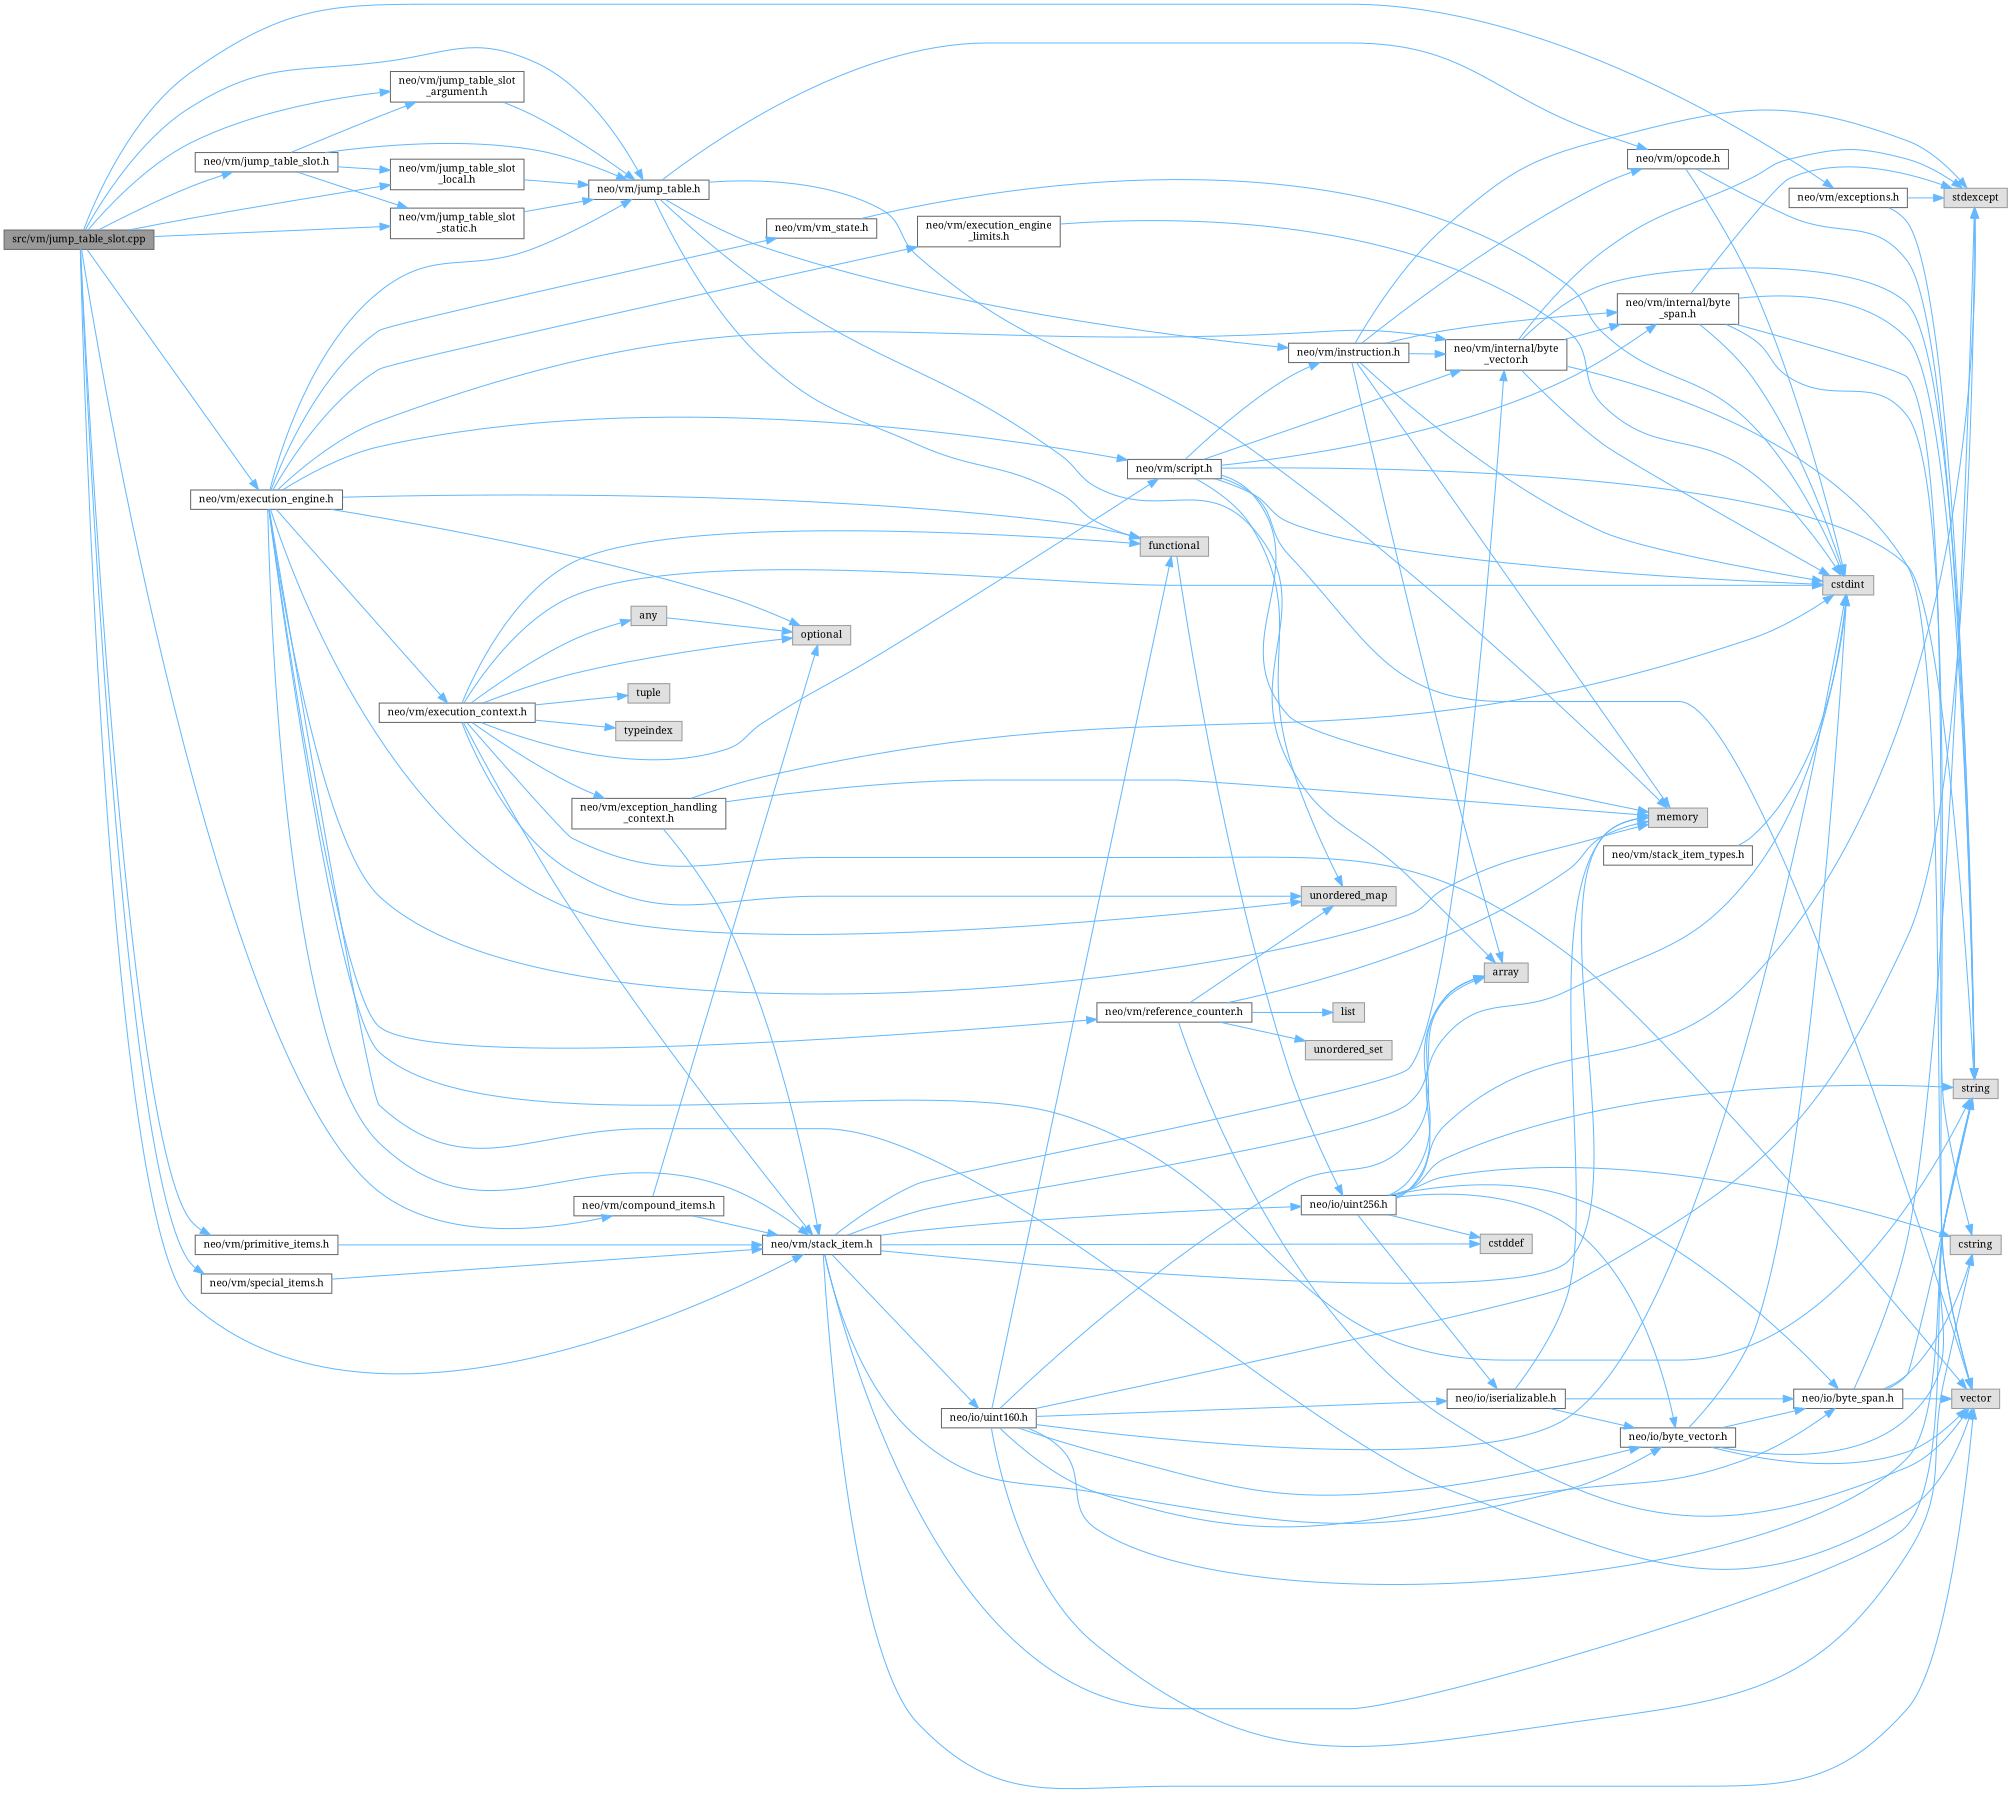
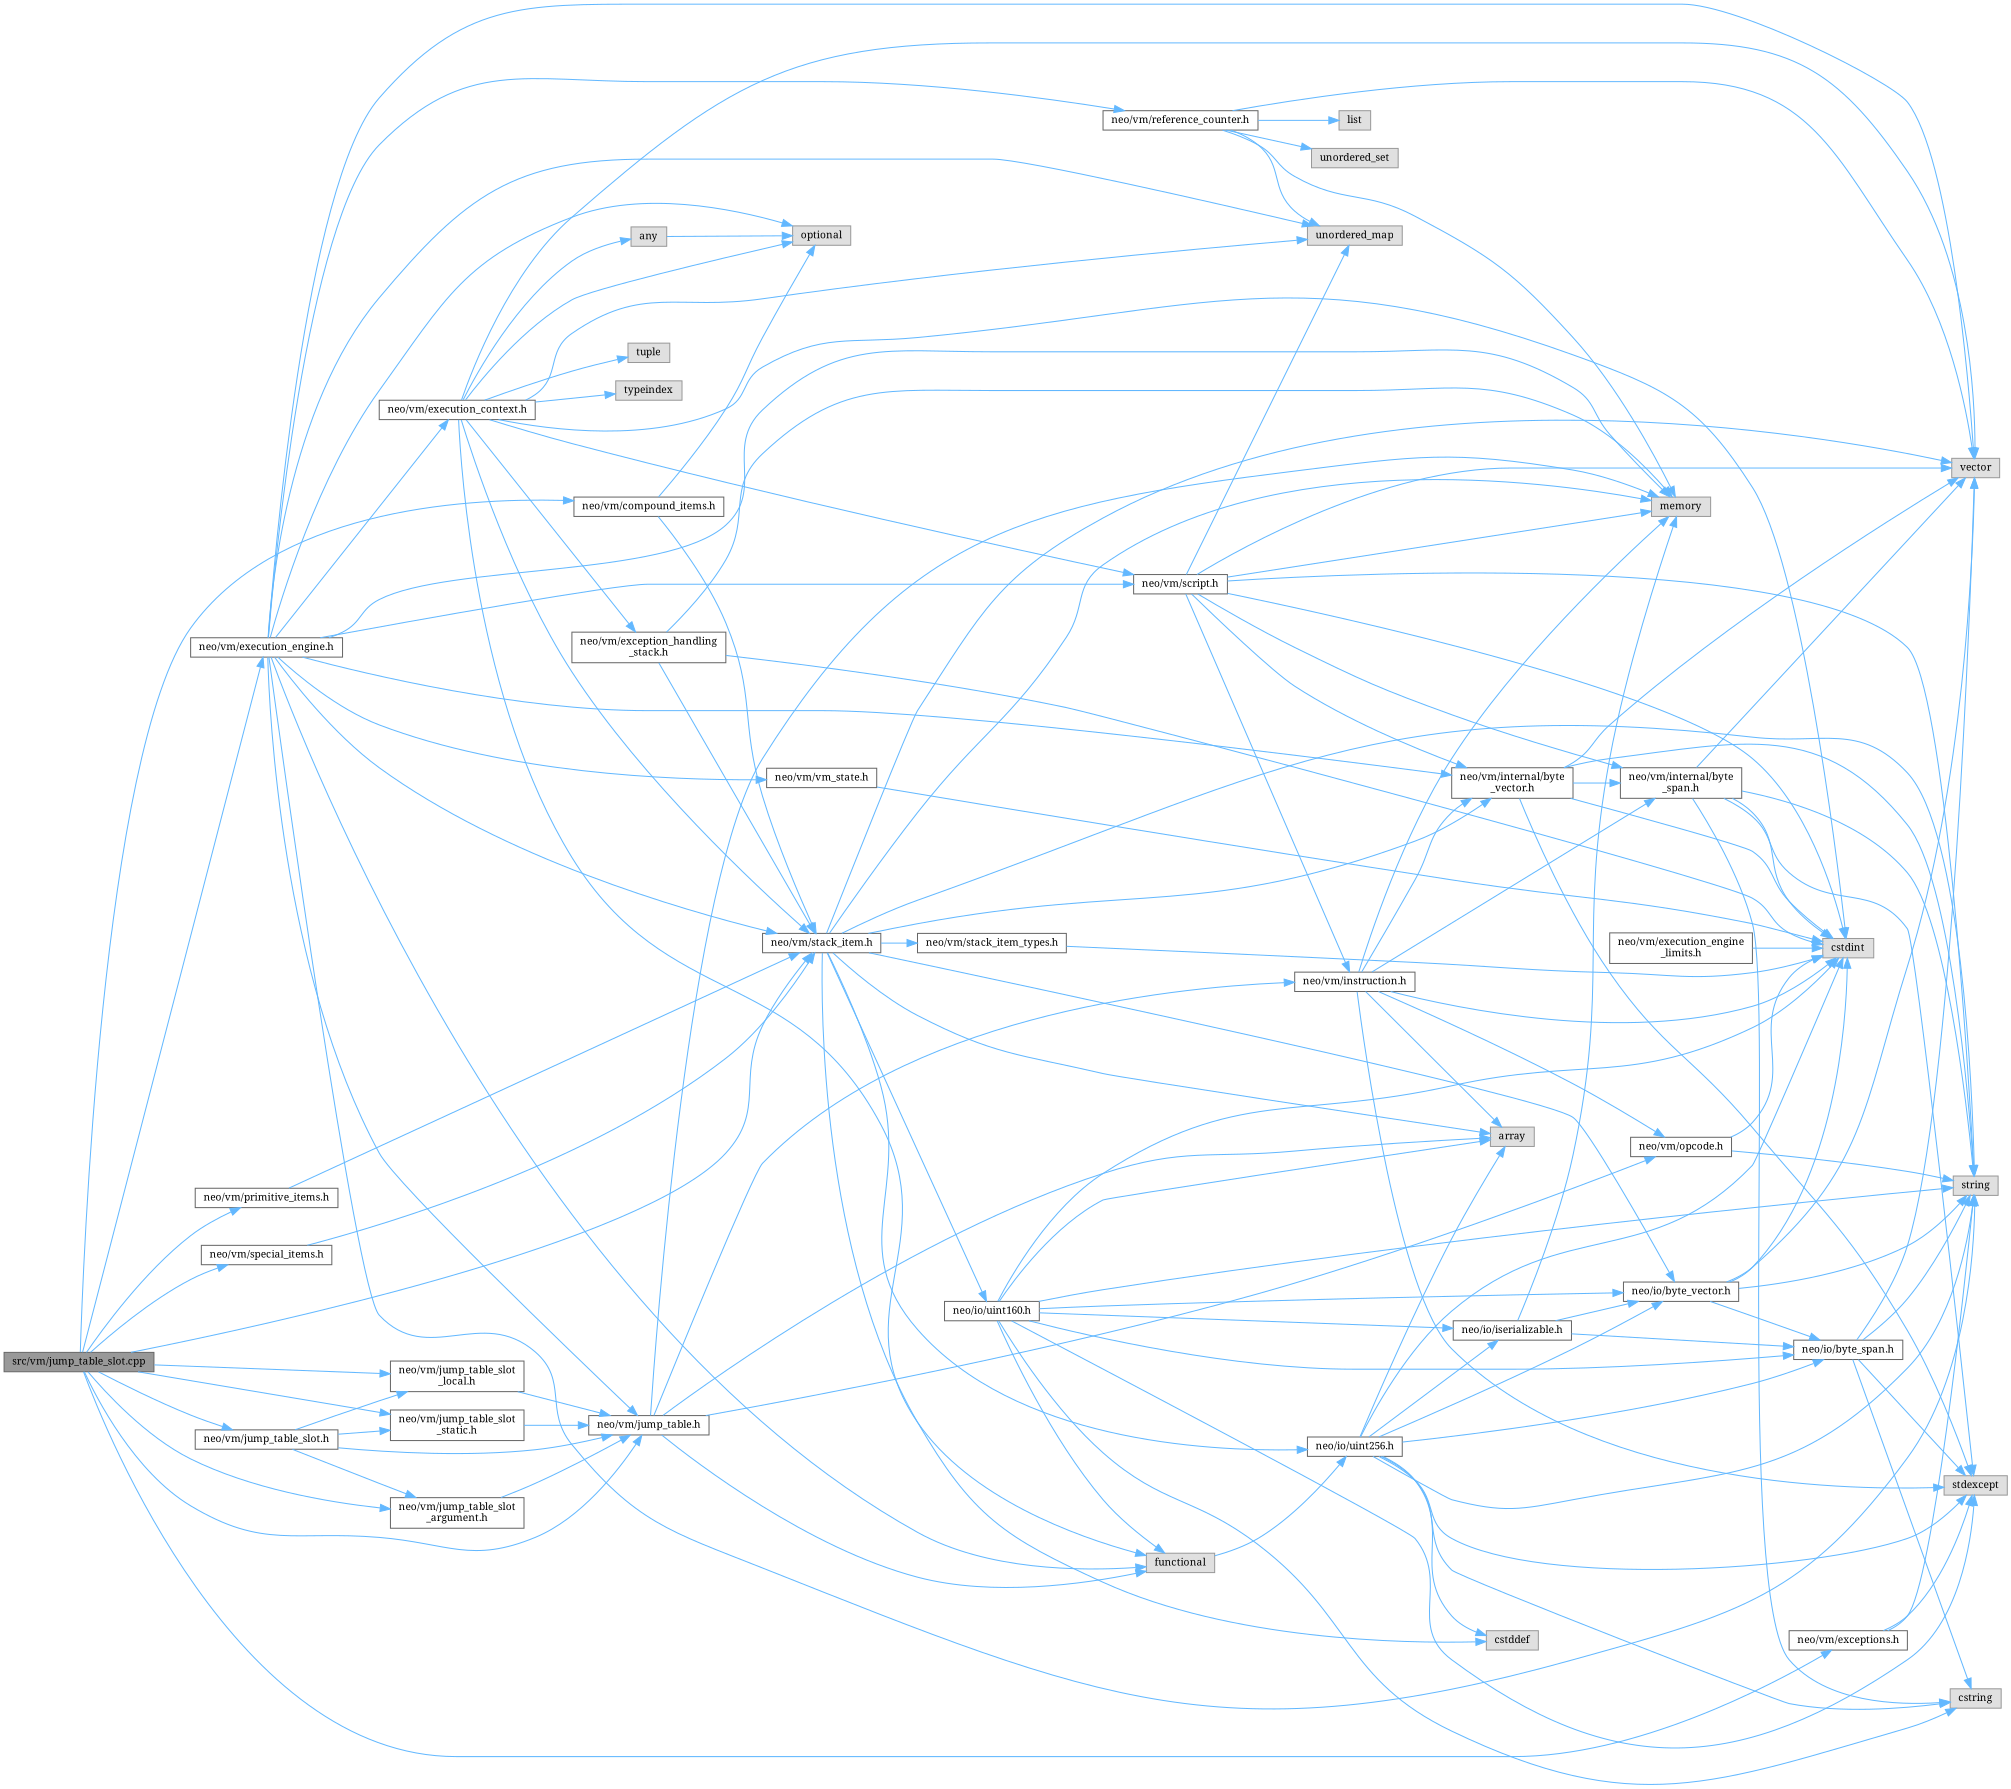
(564, 325) -> none
(649, 814) -> (649, 647)
none -> (894, 943)
